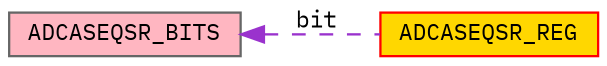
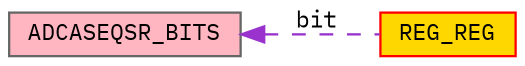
(489, 34) -> (448, 34)
